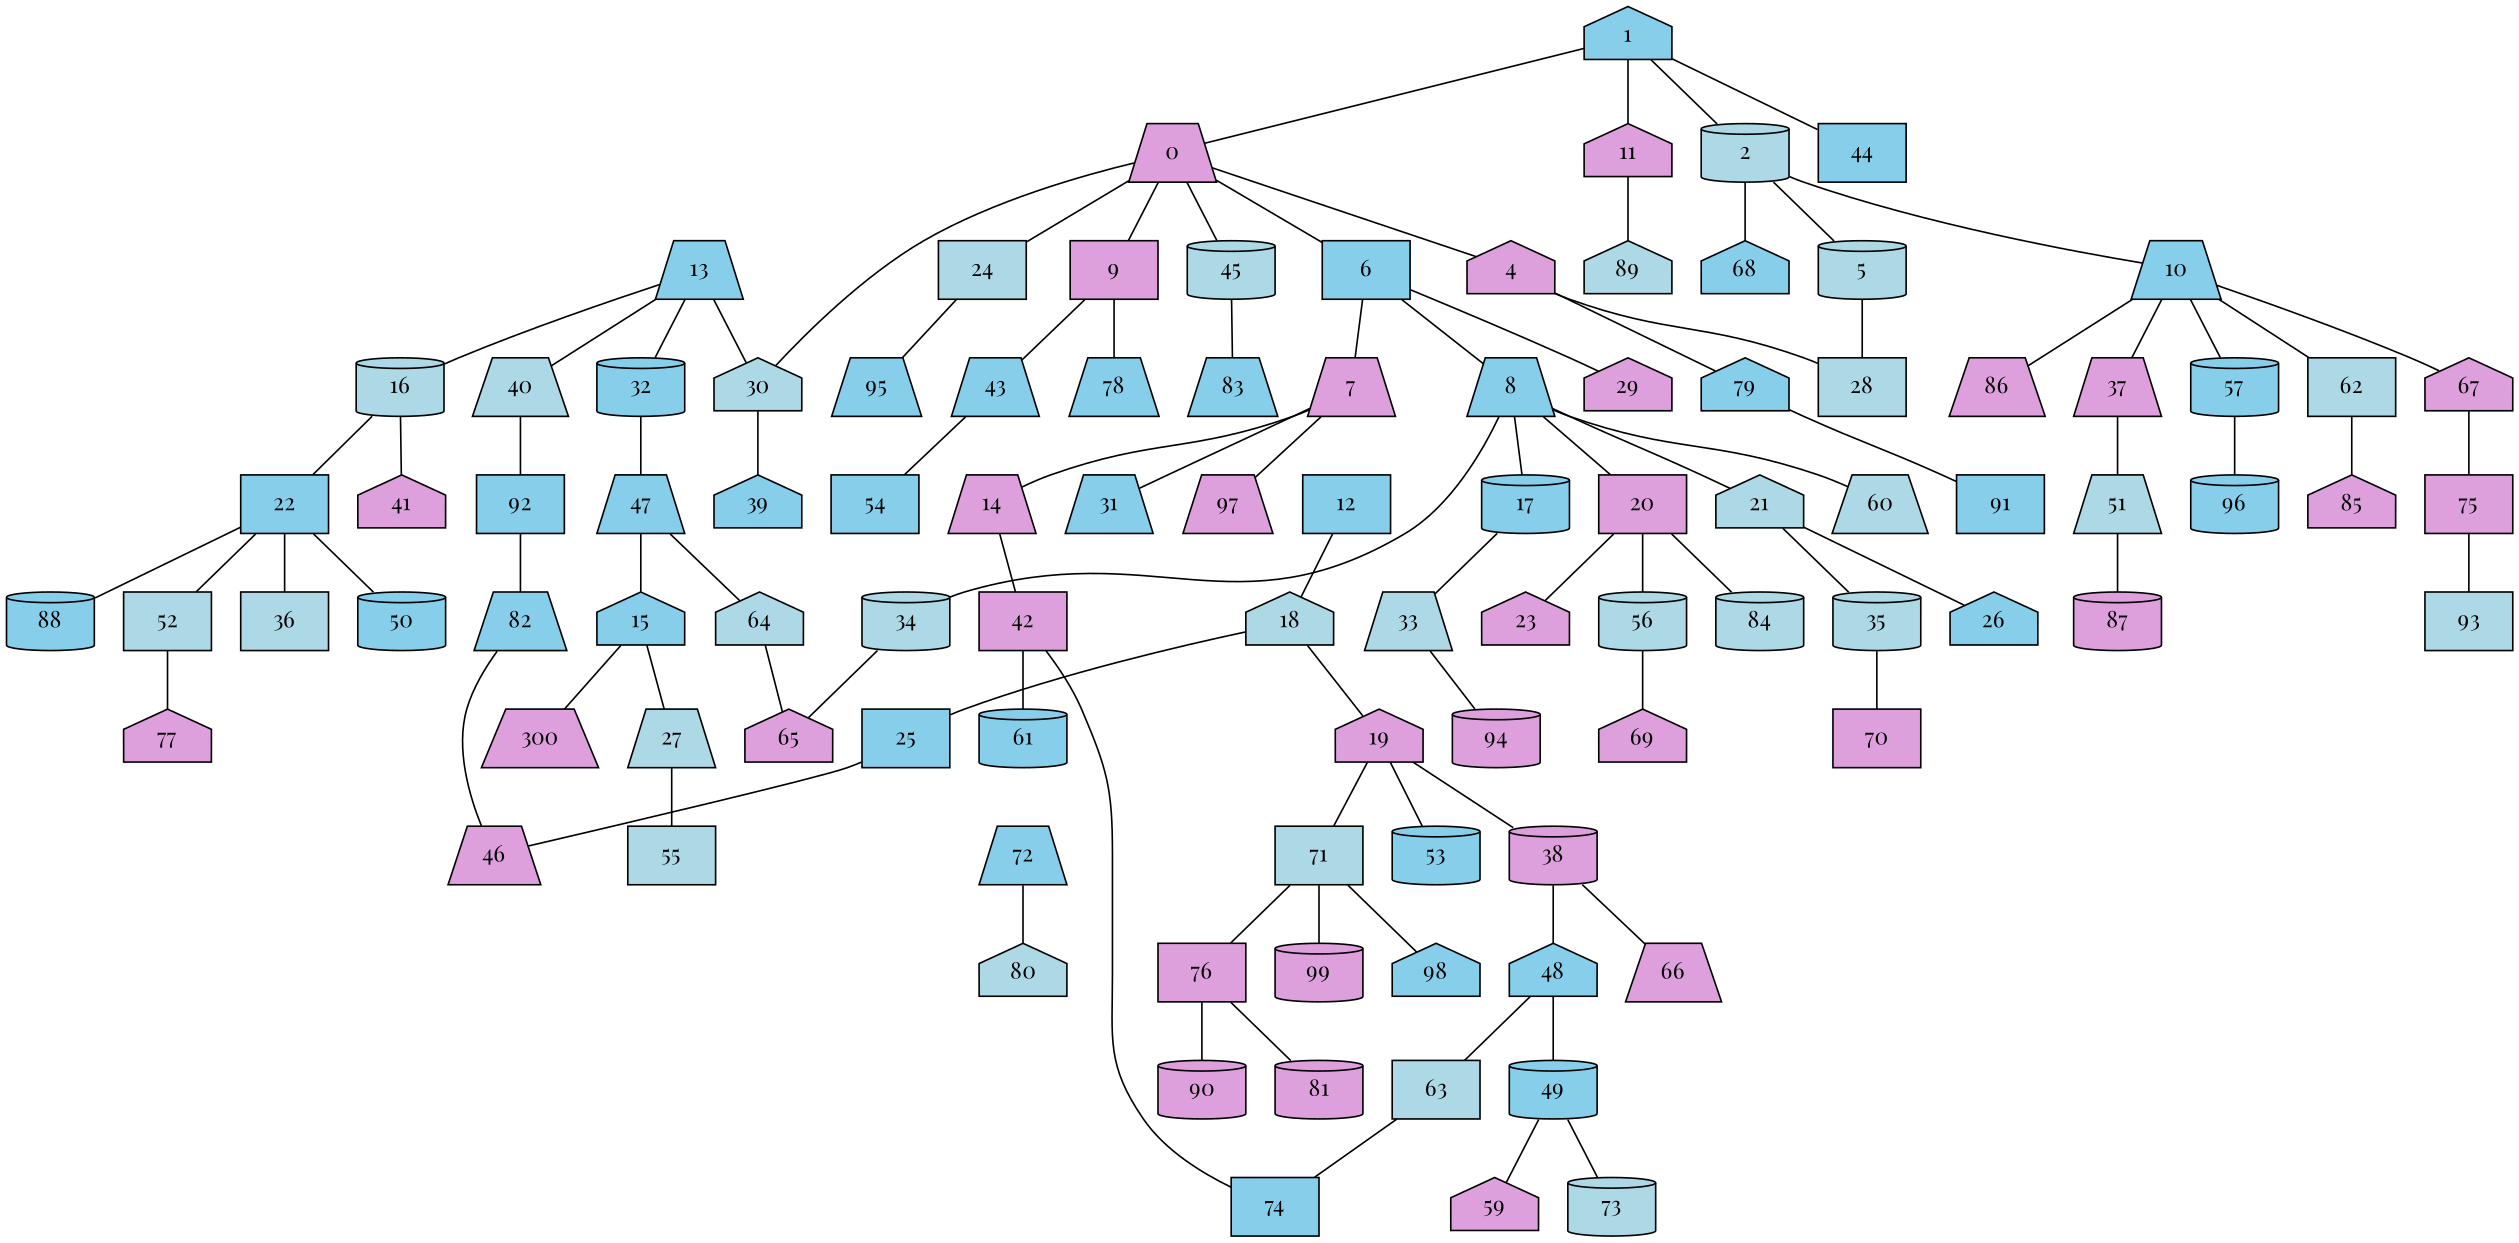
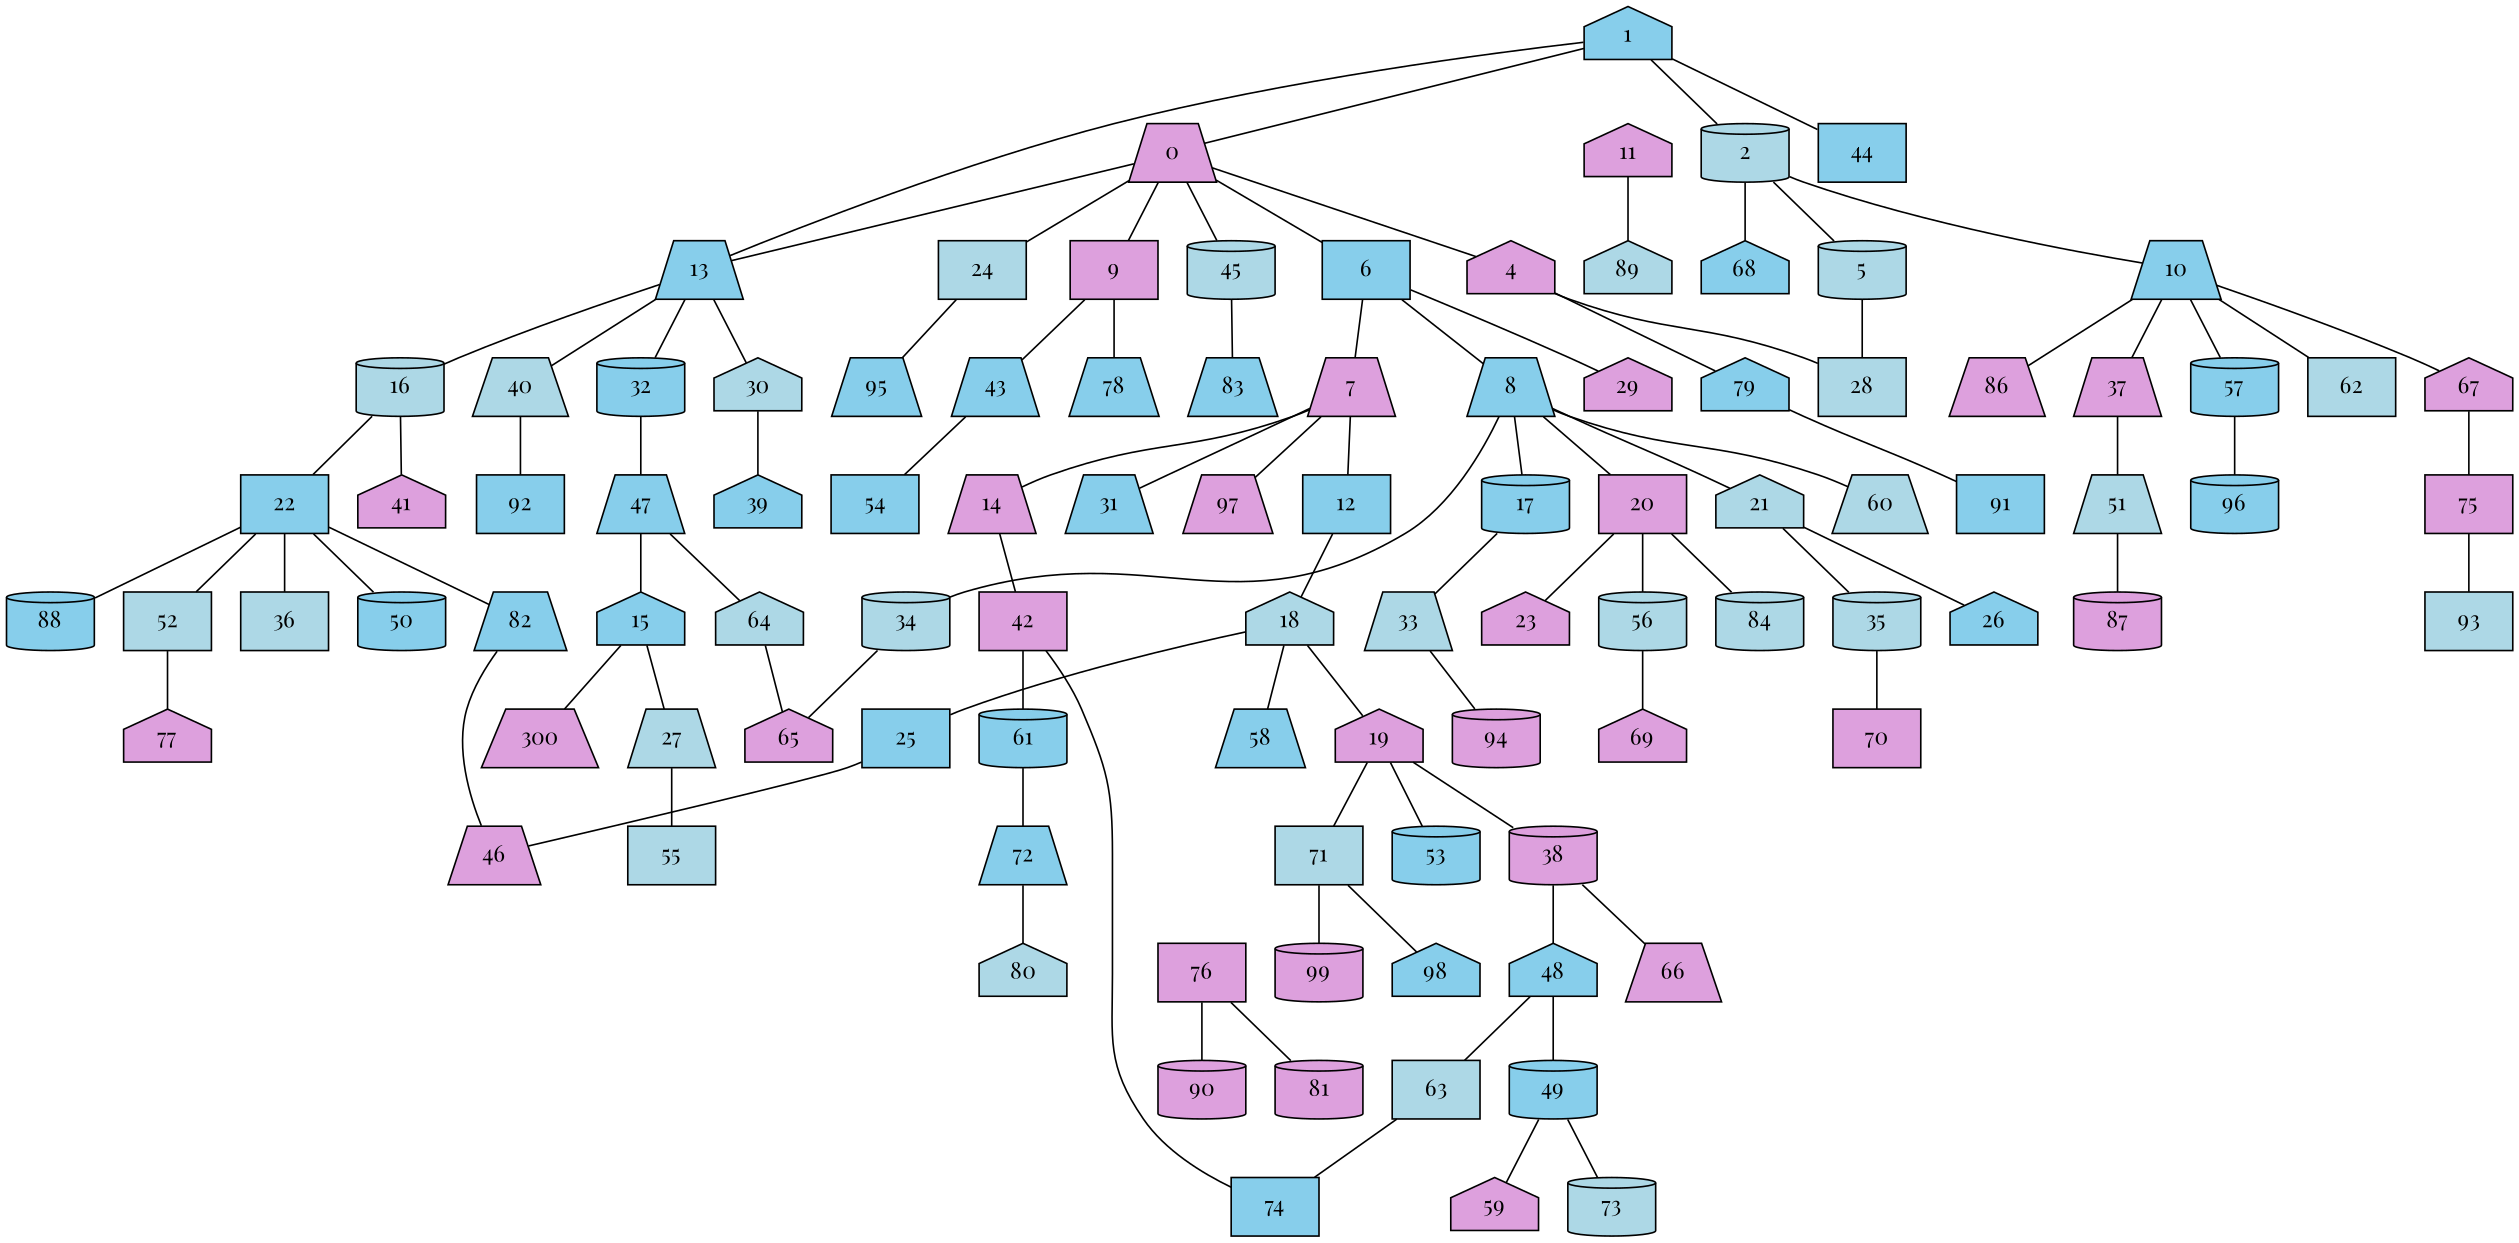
(1628, 92) -> (1148, 115)
(938, 233) -> (933, 212)
none -> (1349, 446)
(2352, 504) -> none
(520, 563) -> (409, 566)
none -> (1260, 738)
none -> (1023, 797)
(1260, 914) -> none
